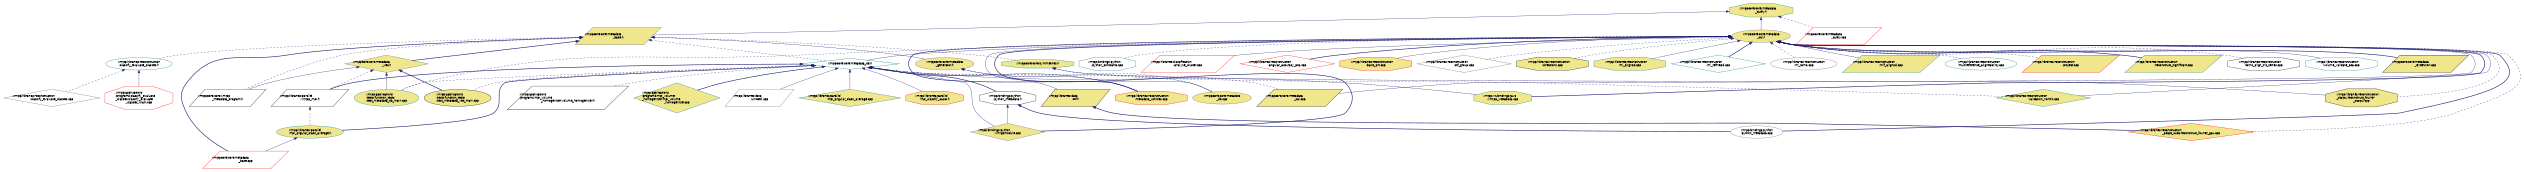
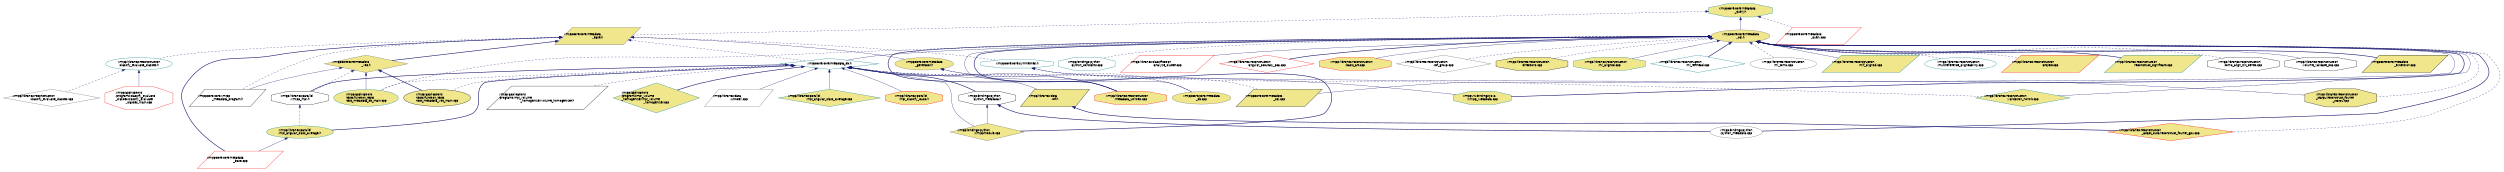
(1190, 23) -> (1169, 23)
(1038, 64) -> (1017, 64)
(2341, 64) -> (2321, 64)
(310, 98) -> (300, 98)
